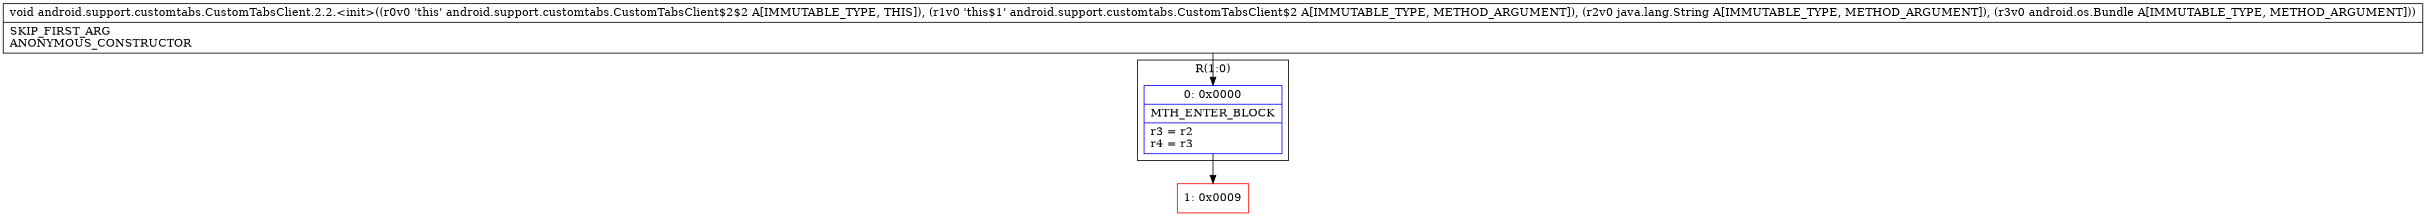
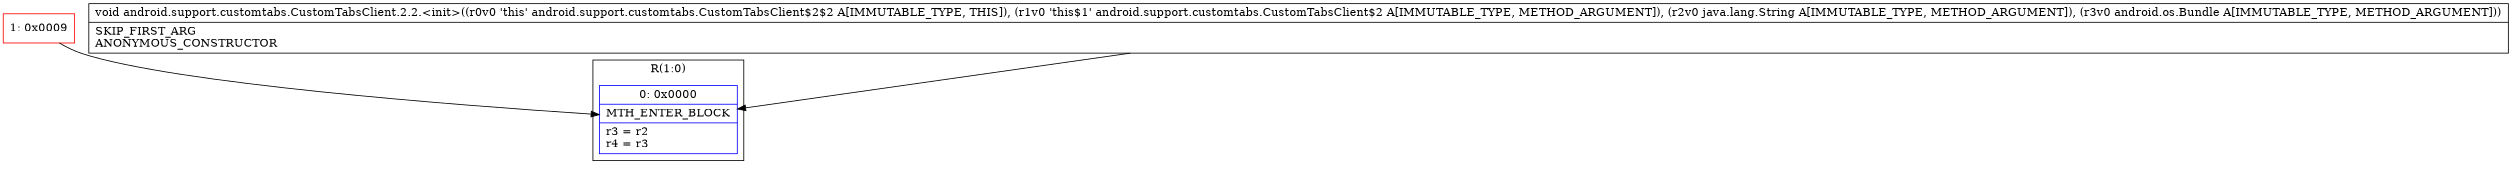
(1213, 166) -> (323, 92)
